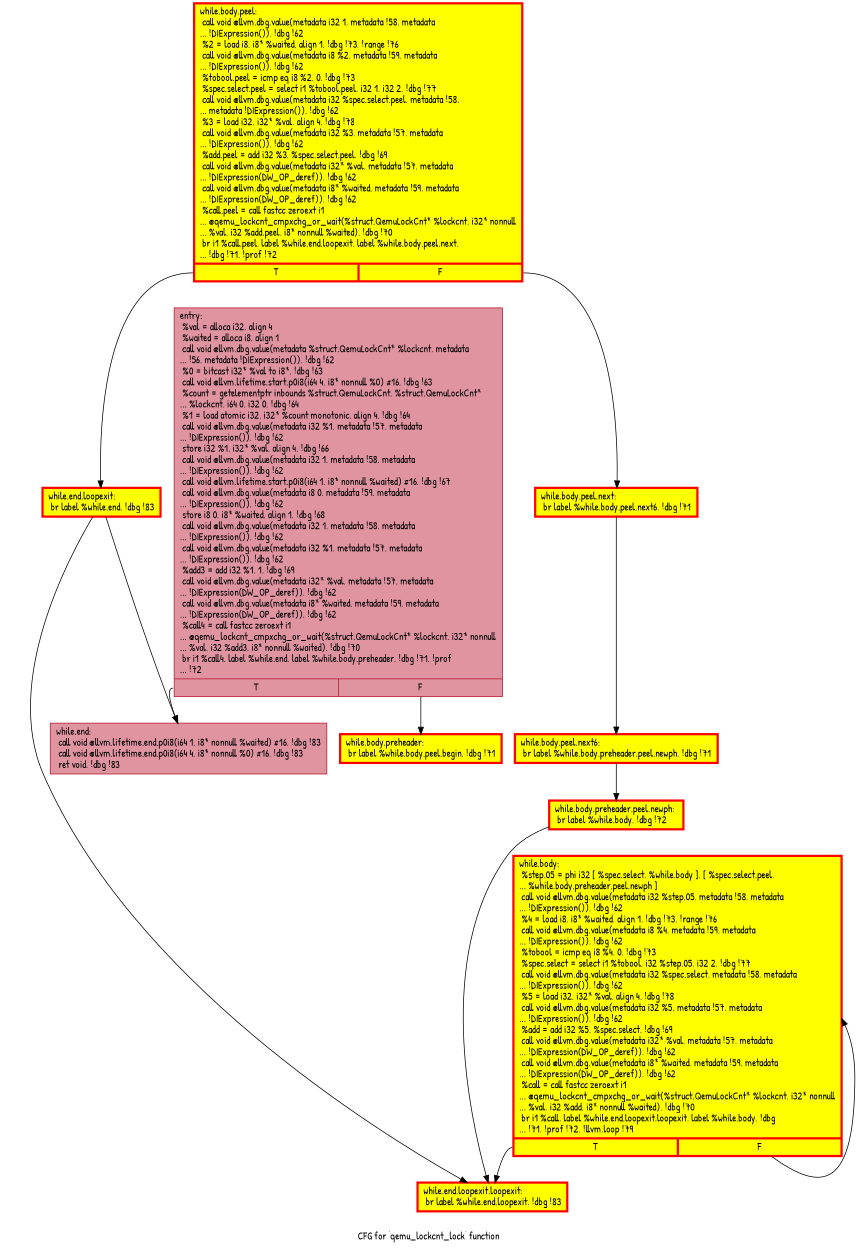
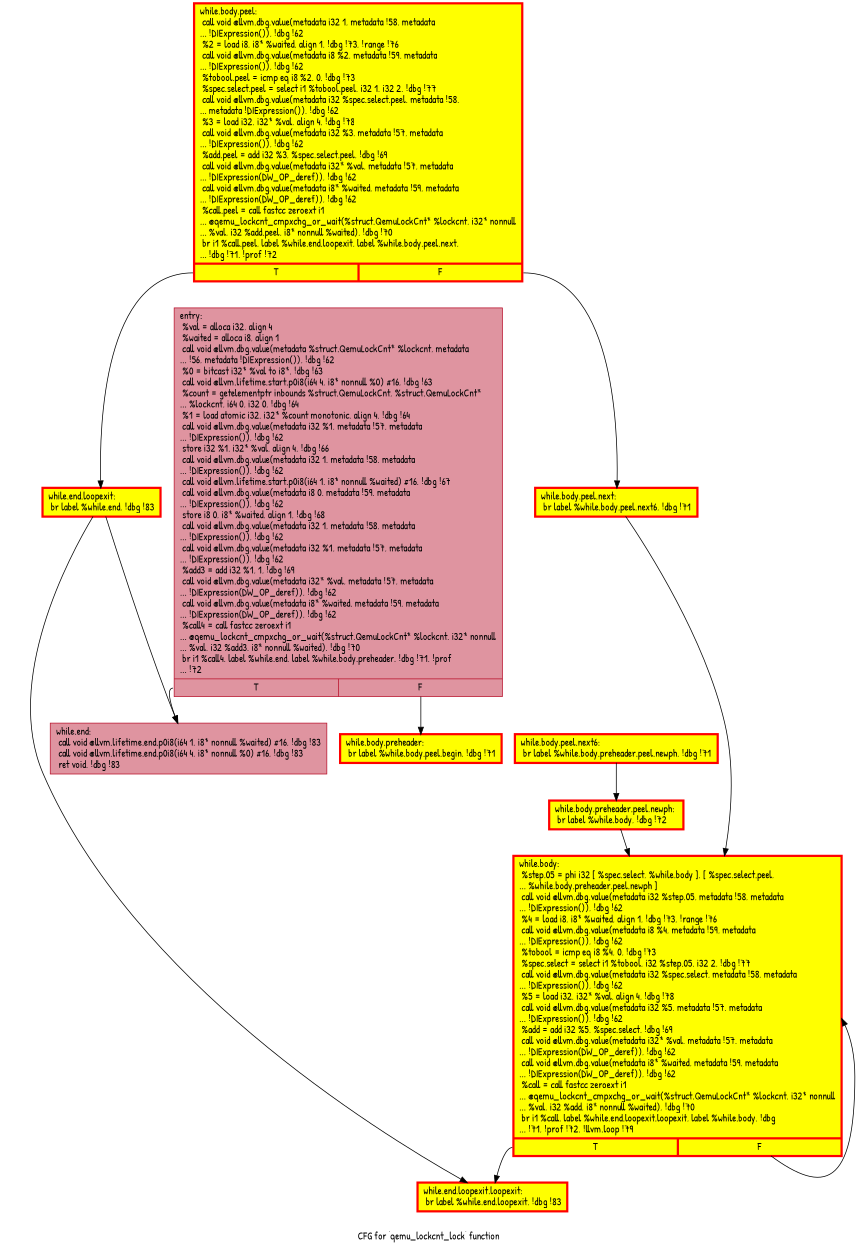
(616, 622) -> (709, 673)
(464, 987) -> (624, 839)
